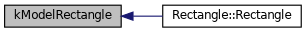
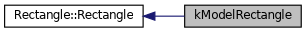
(148, 16) -> (170, 16)
